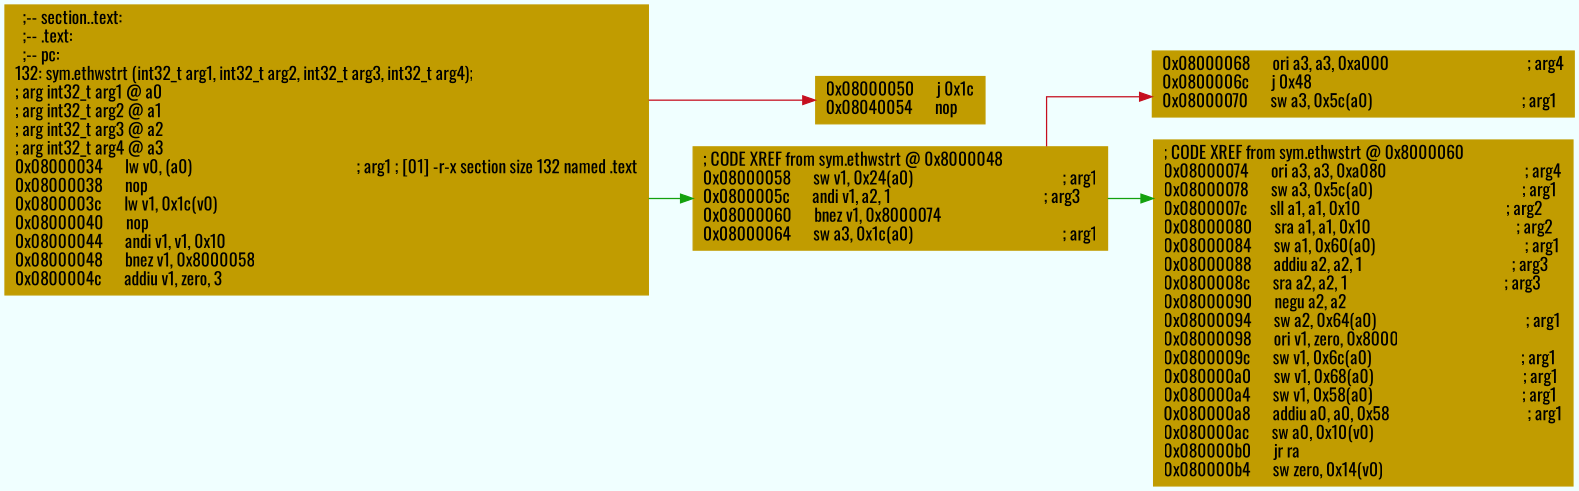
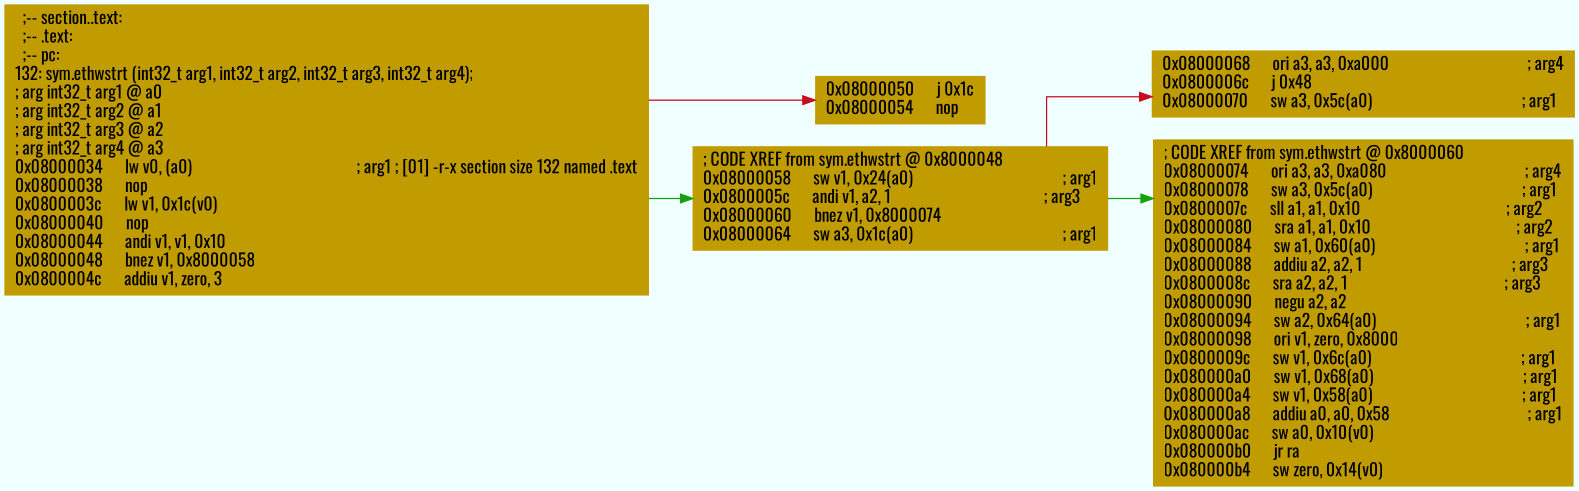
(900, 100) -> (900, 100)
